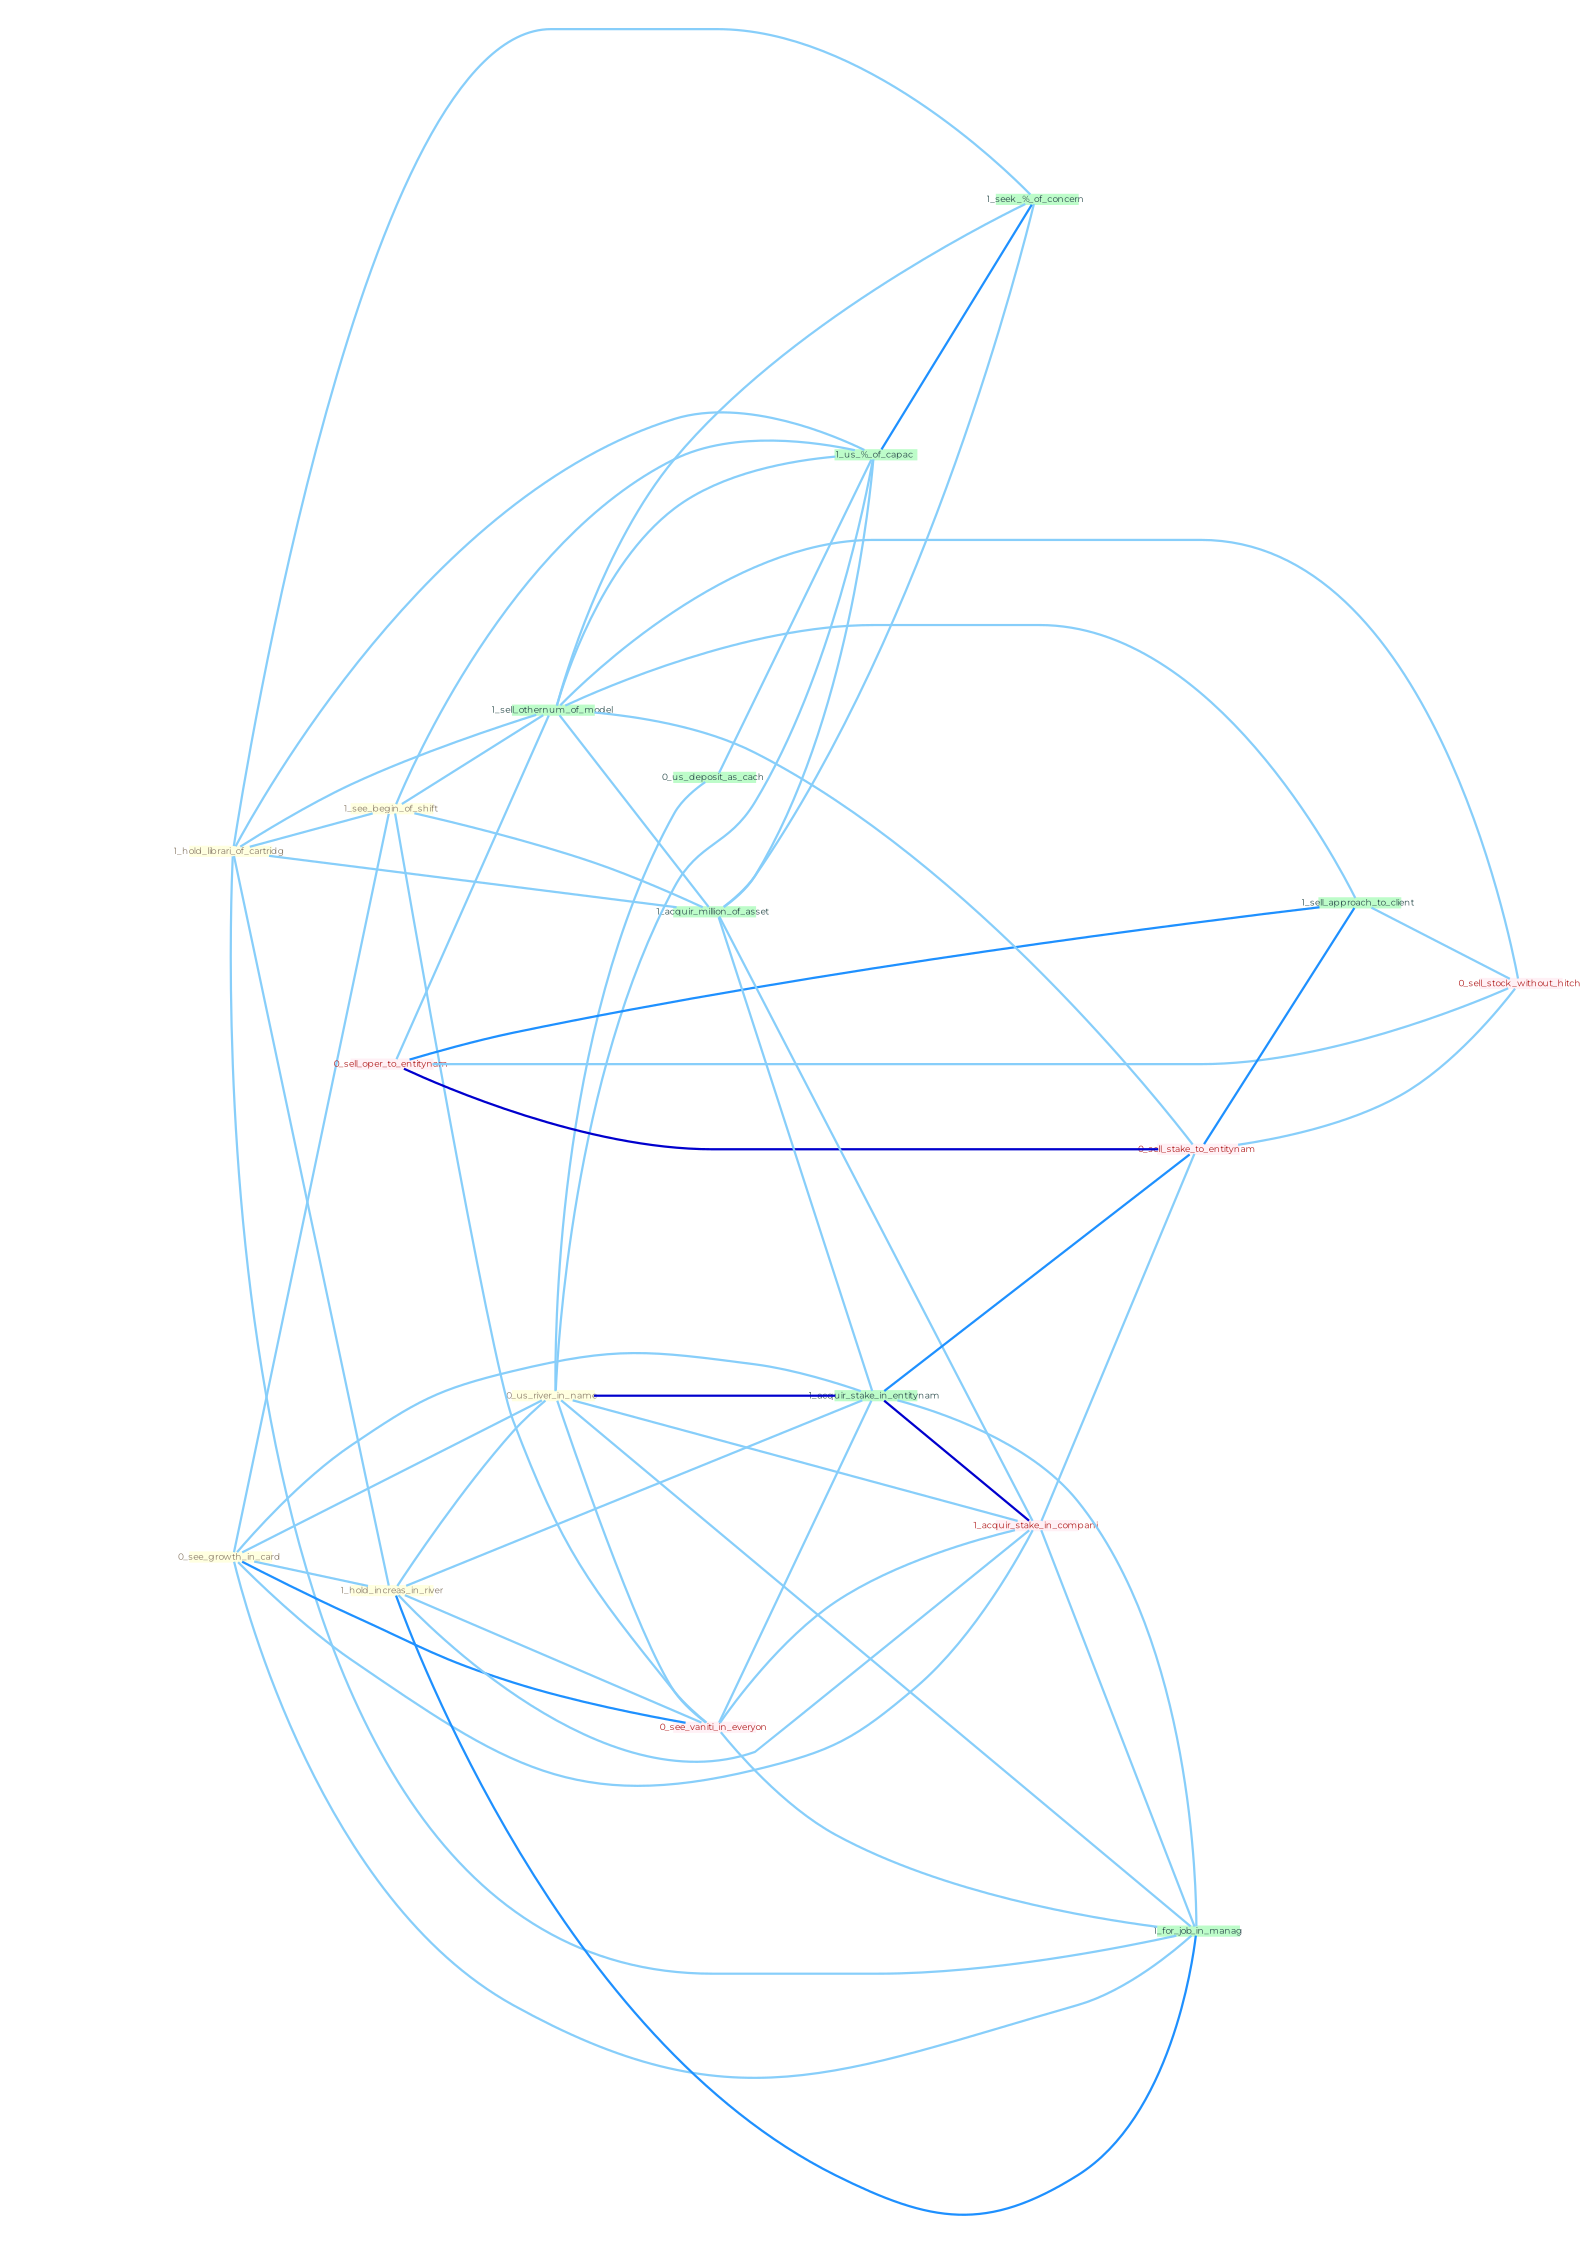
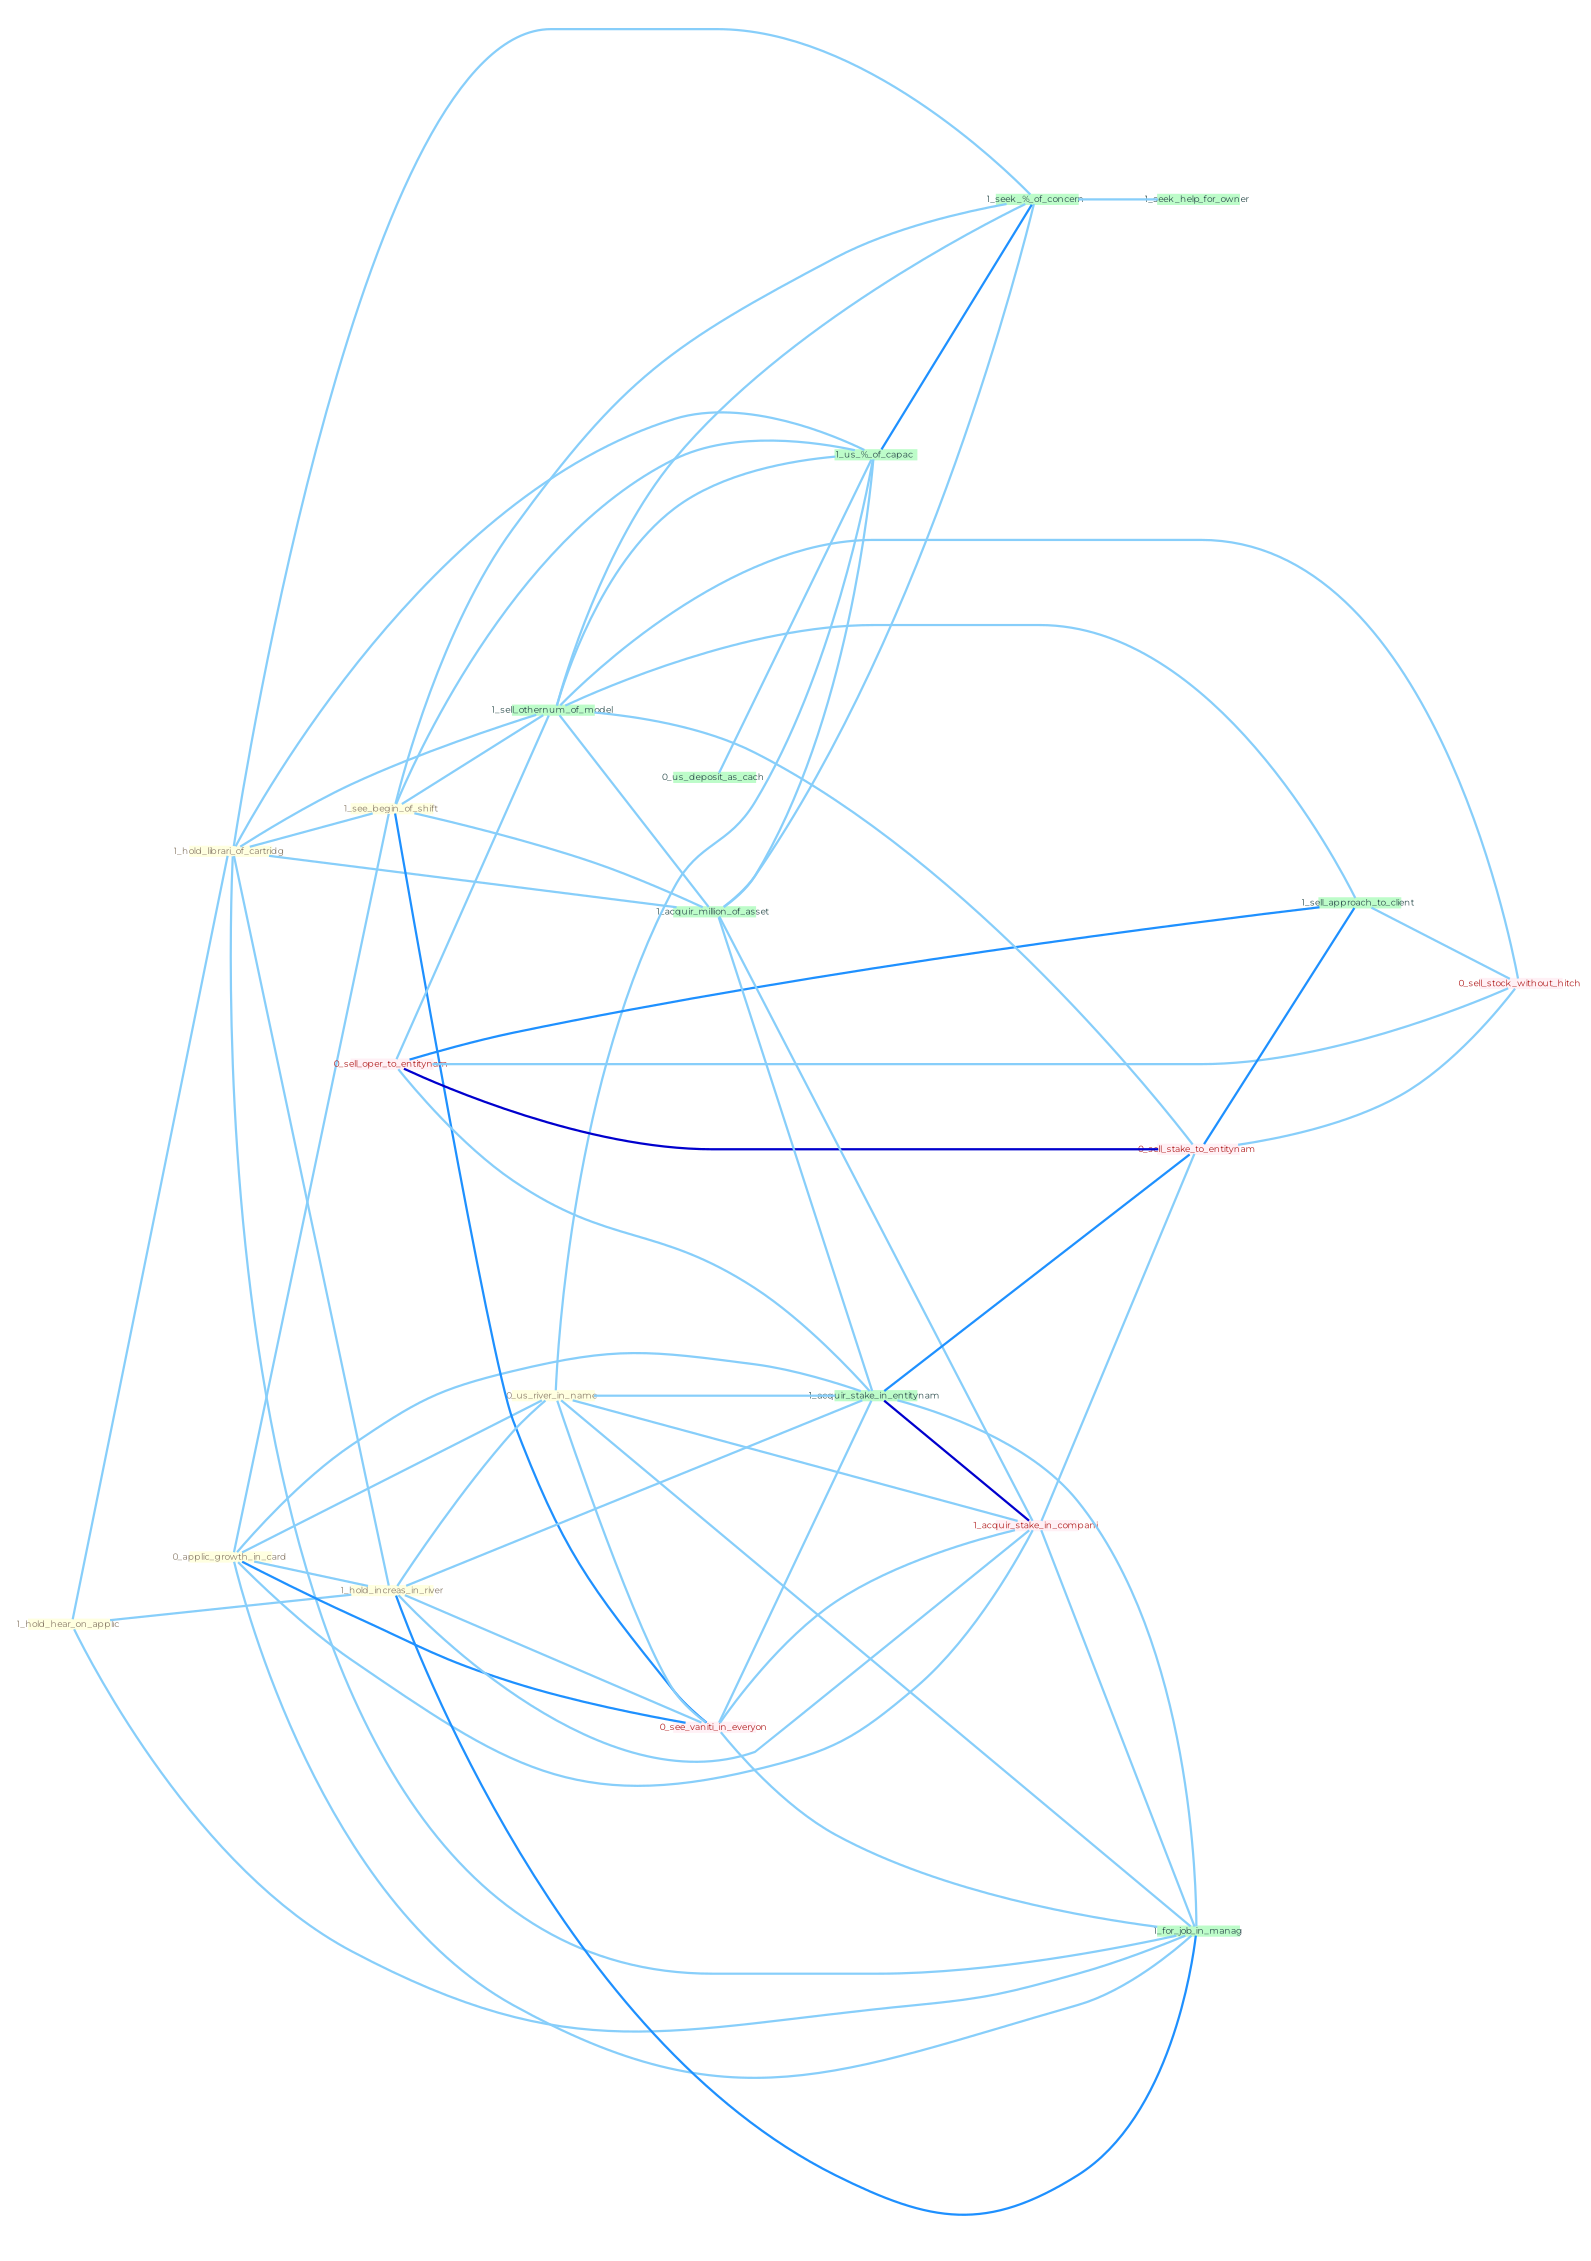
none -> (1199, 199)
none -> (610, 410)
(582, 1089) -> none
none -> (631, 1234)
(484, 1296) -> (484, 1296)
(715, 1396) -> (715, 1396)
(231, 1557) -> (231, 1557)
none -> (69, 1624)
